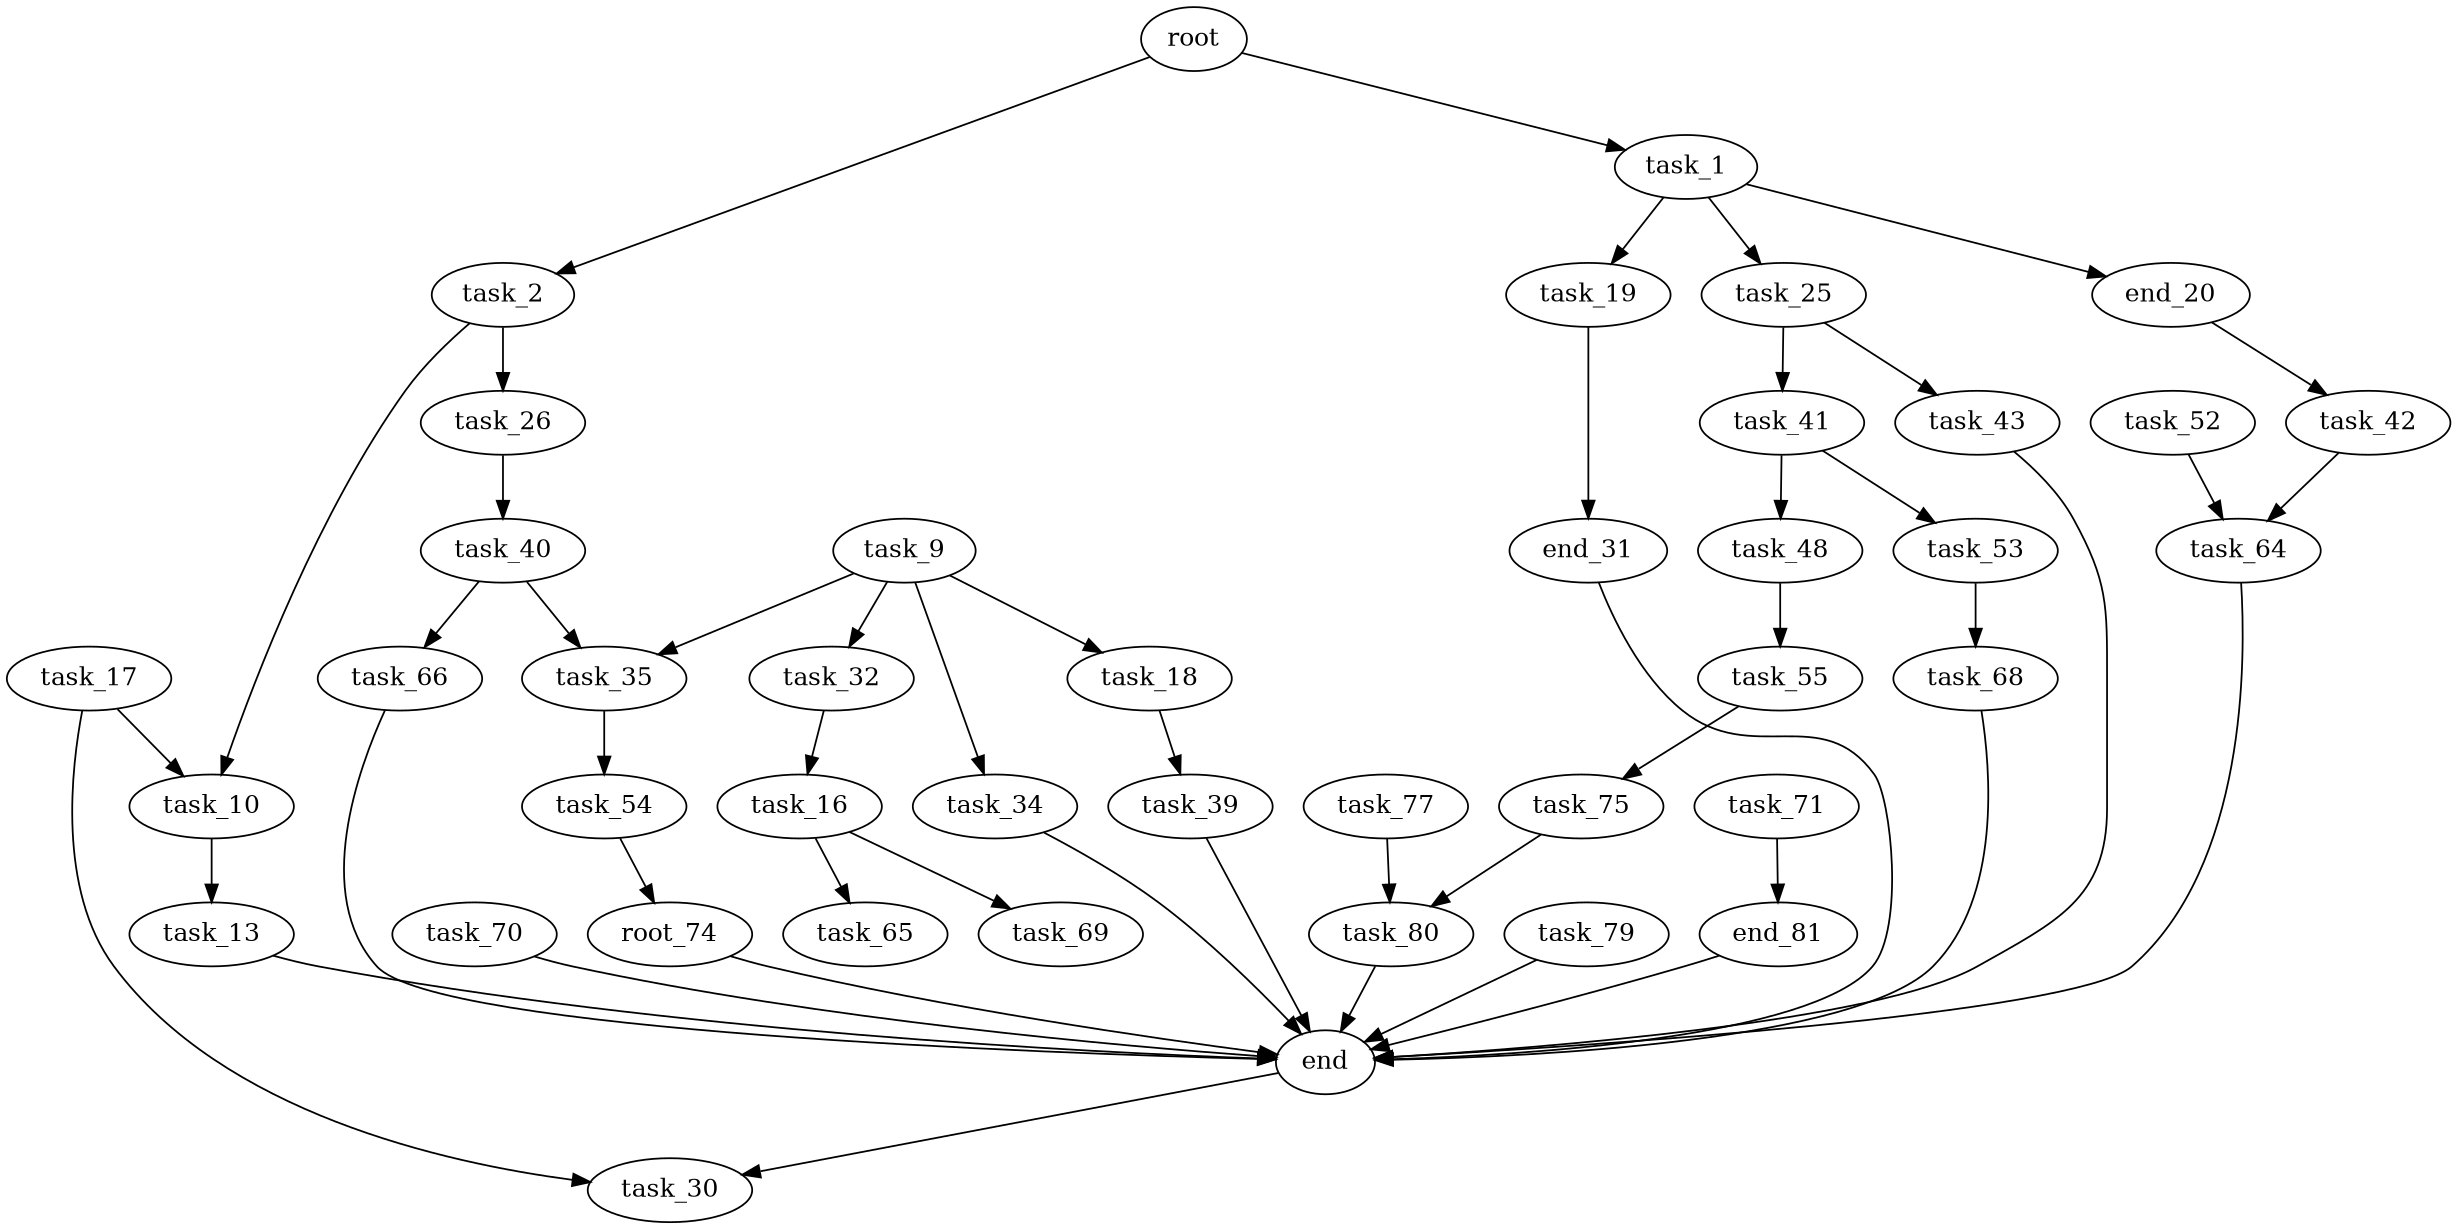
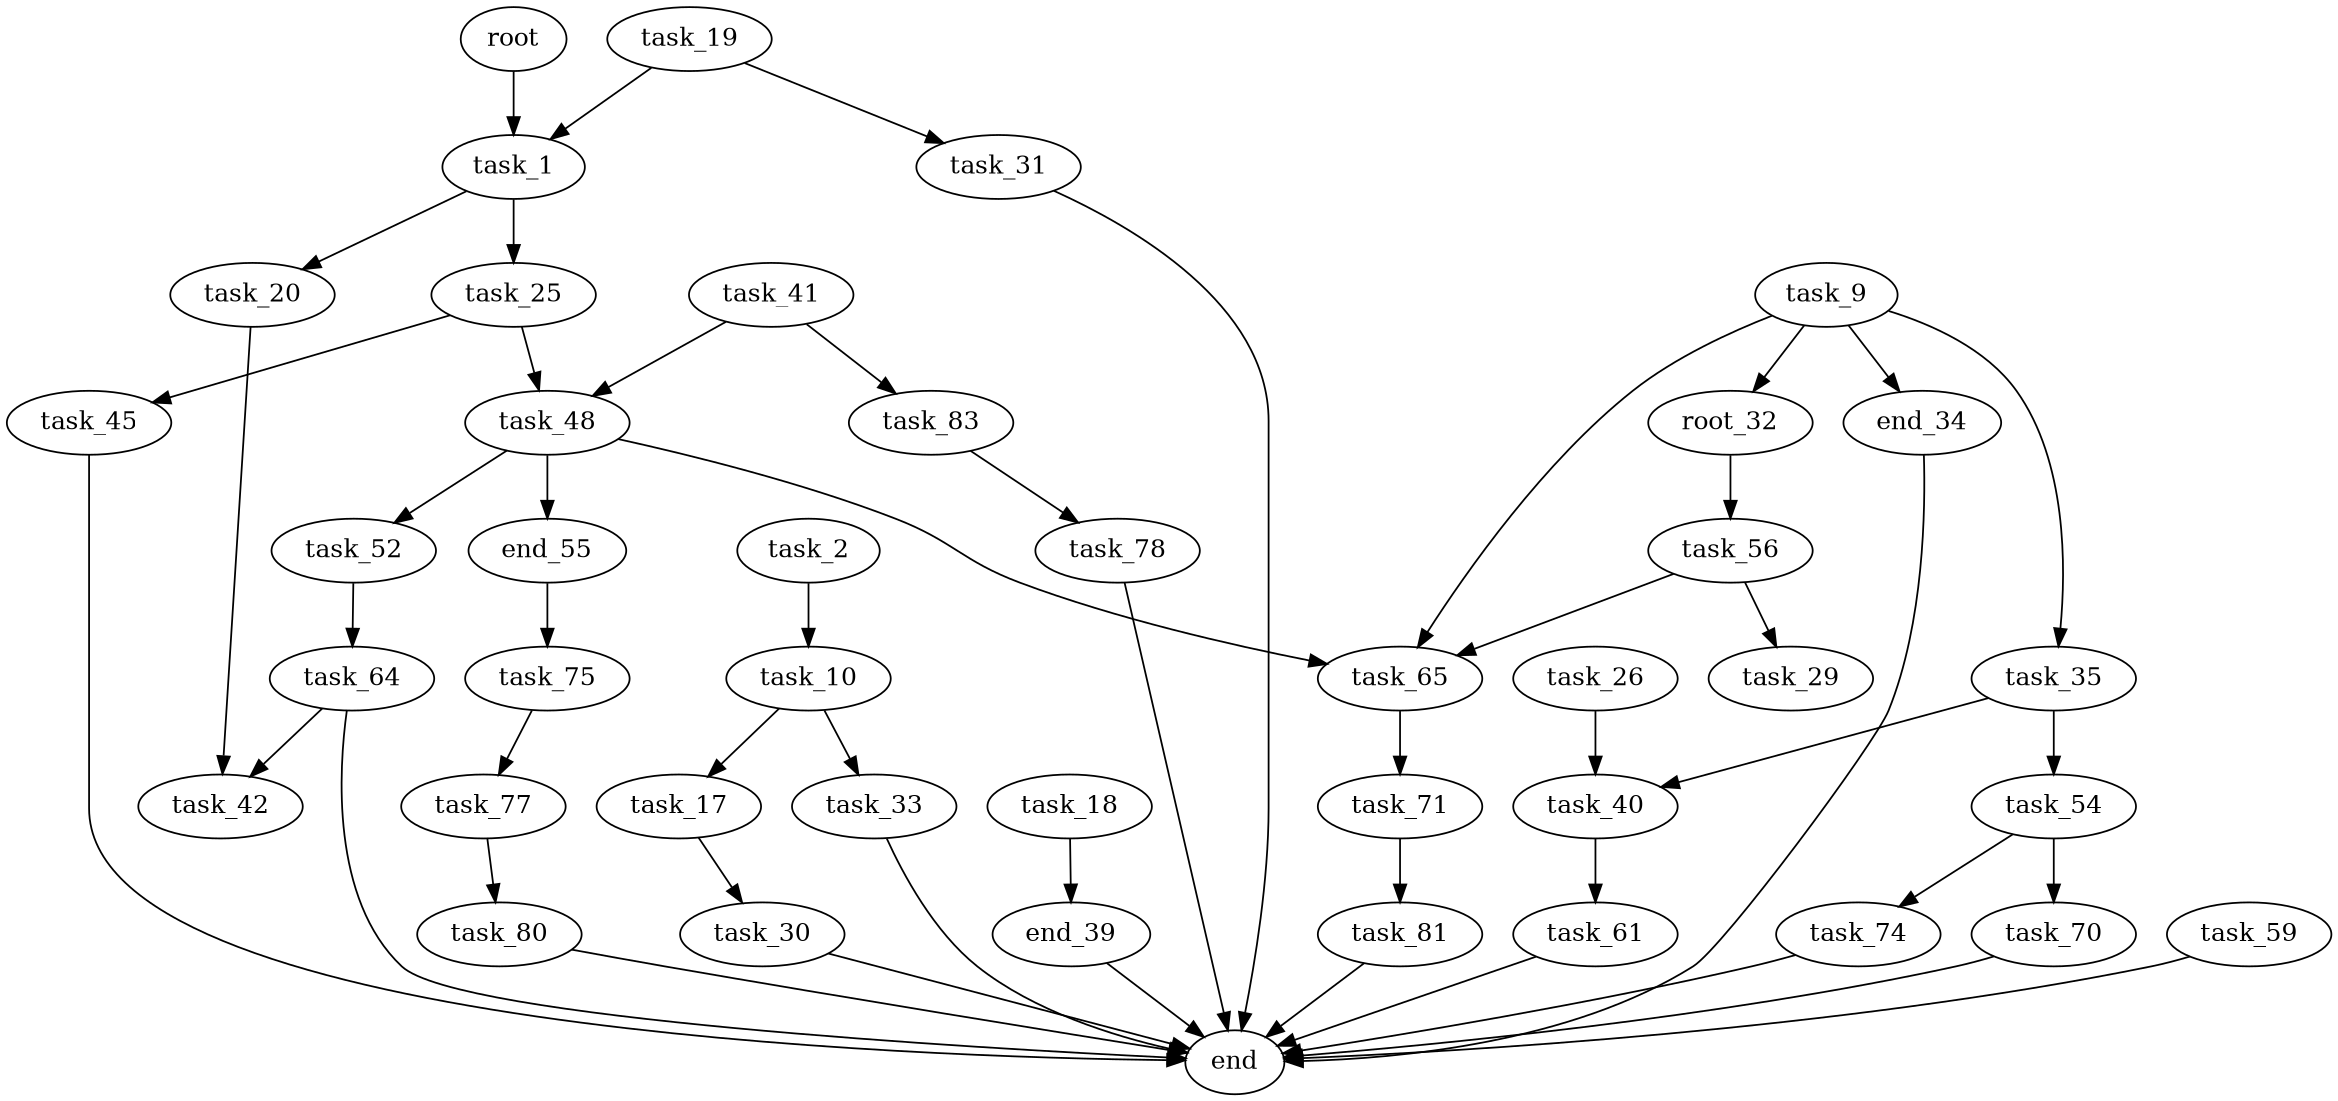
(862, 162) -> none
(1643, 223) -> (608, 98)
(2171, 295) -> (253, 295)
(503, 350) -> none
(1783, 350) -> (528, 350)
(1977, 423) -> (89, 423)
(2310, 480) -> (293, 736)
none -> (458, 482)
(1588, 551) -> (999, 167)
(1976, 551) -> (931, 423)
none -> (962, 554)
(548, 608) -> (1834, 740)
(1018, 610) -> (1574, 445)
(400, 679) -> (1595, 934)
(832, 679) -> (1730, 423)
(1780, 679) -> (547, 551)
(1976, 679) -> (1118, 551)
none -> (1400, 734)
(144, 736) -> (750, 736)
(800, 806) -> (1730, 551)
(995, 806) -> (1922, 423)
(1190, 806) -> (1071, 934)
none -> (2054, 862)
(1494, 866) -> (519, 735)
(212, 934) -> (874, 806)
(670, 934) -> (1858, 934)
(1061, 934) -> (1791, 679)
(1587, 934) -> (2249, 934)
(1778, 934) -> (1400, 934)
(1019, 1122) -> (1000, 999)
